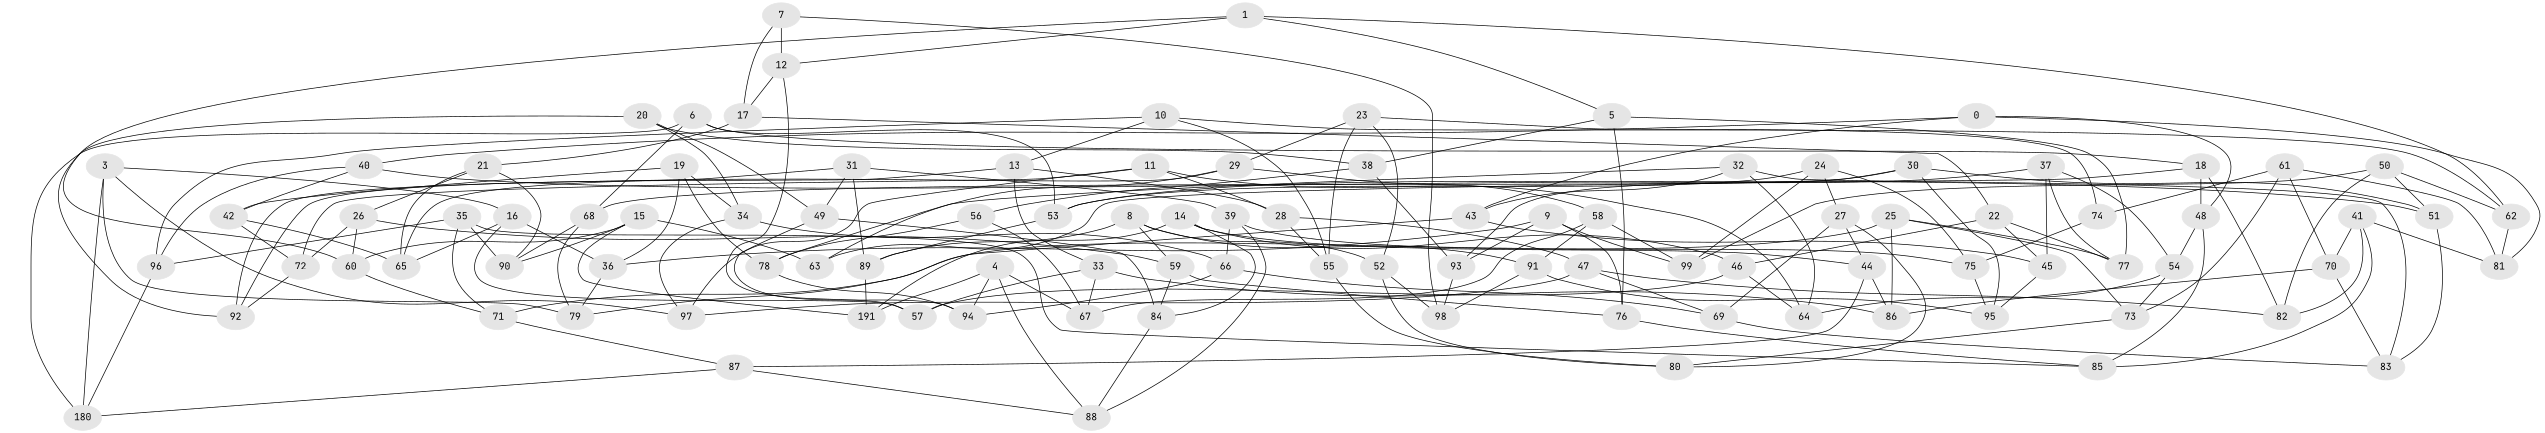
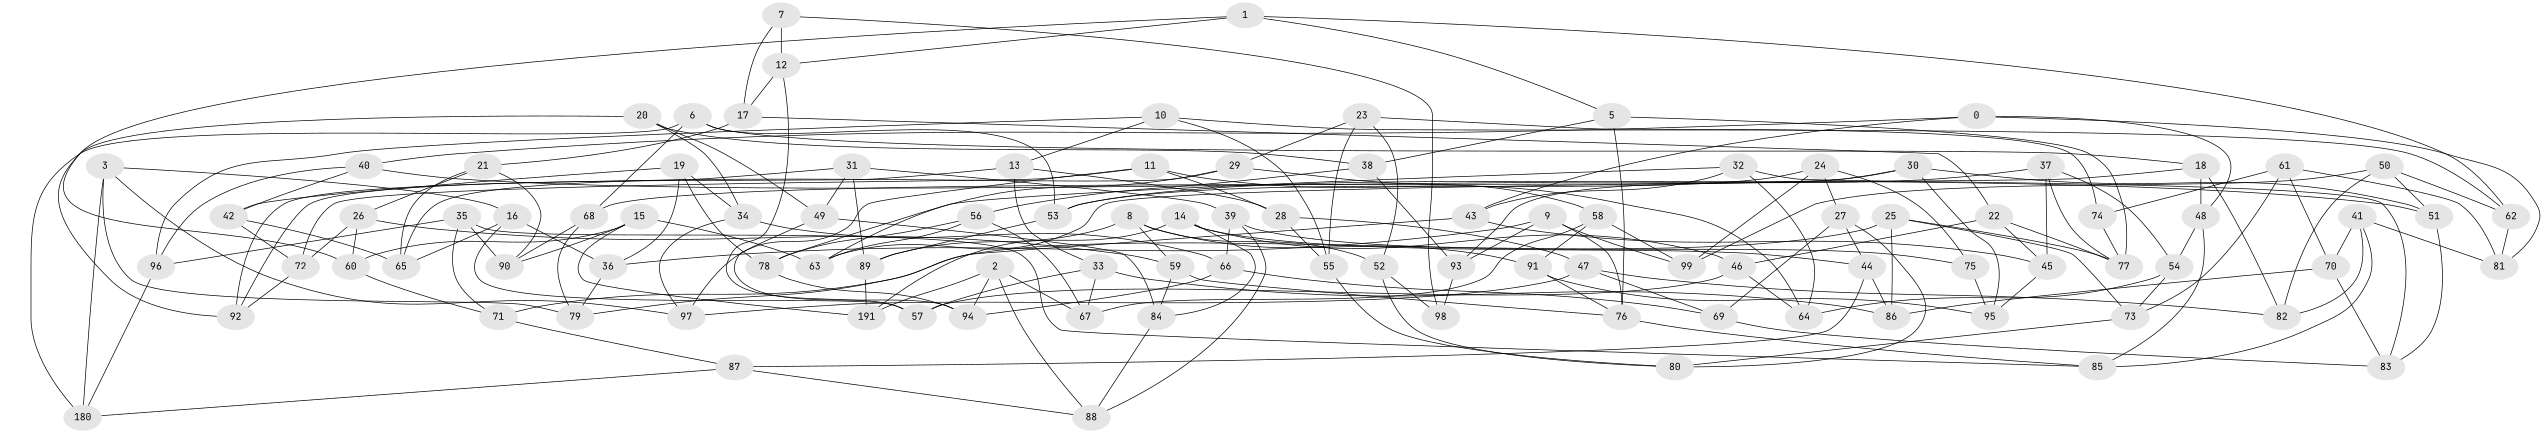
none -> (895, 241)
(2020, 247) -> (2111, 242)
(995, 267) -> (995, 267)
(1474, 299) -> (1570, 288)
